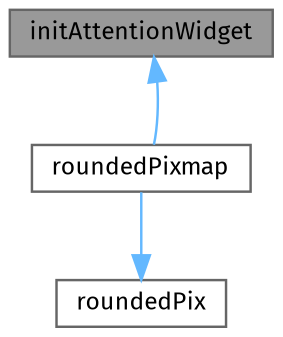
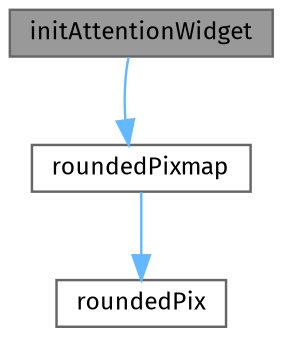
(158, 113) -> (125, 88)
